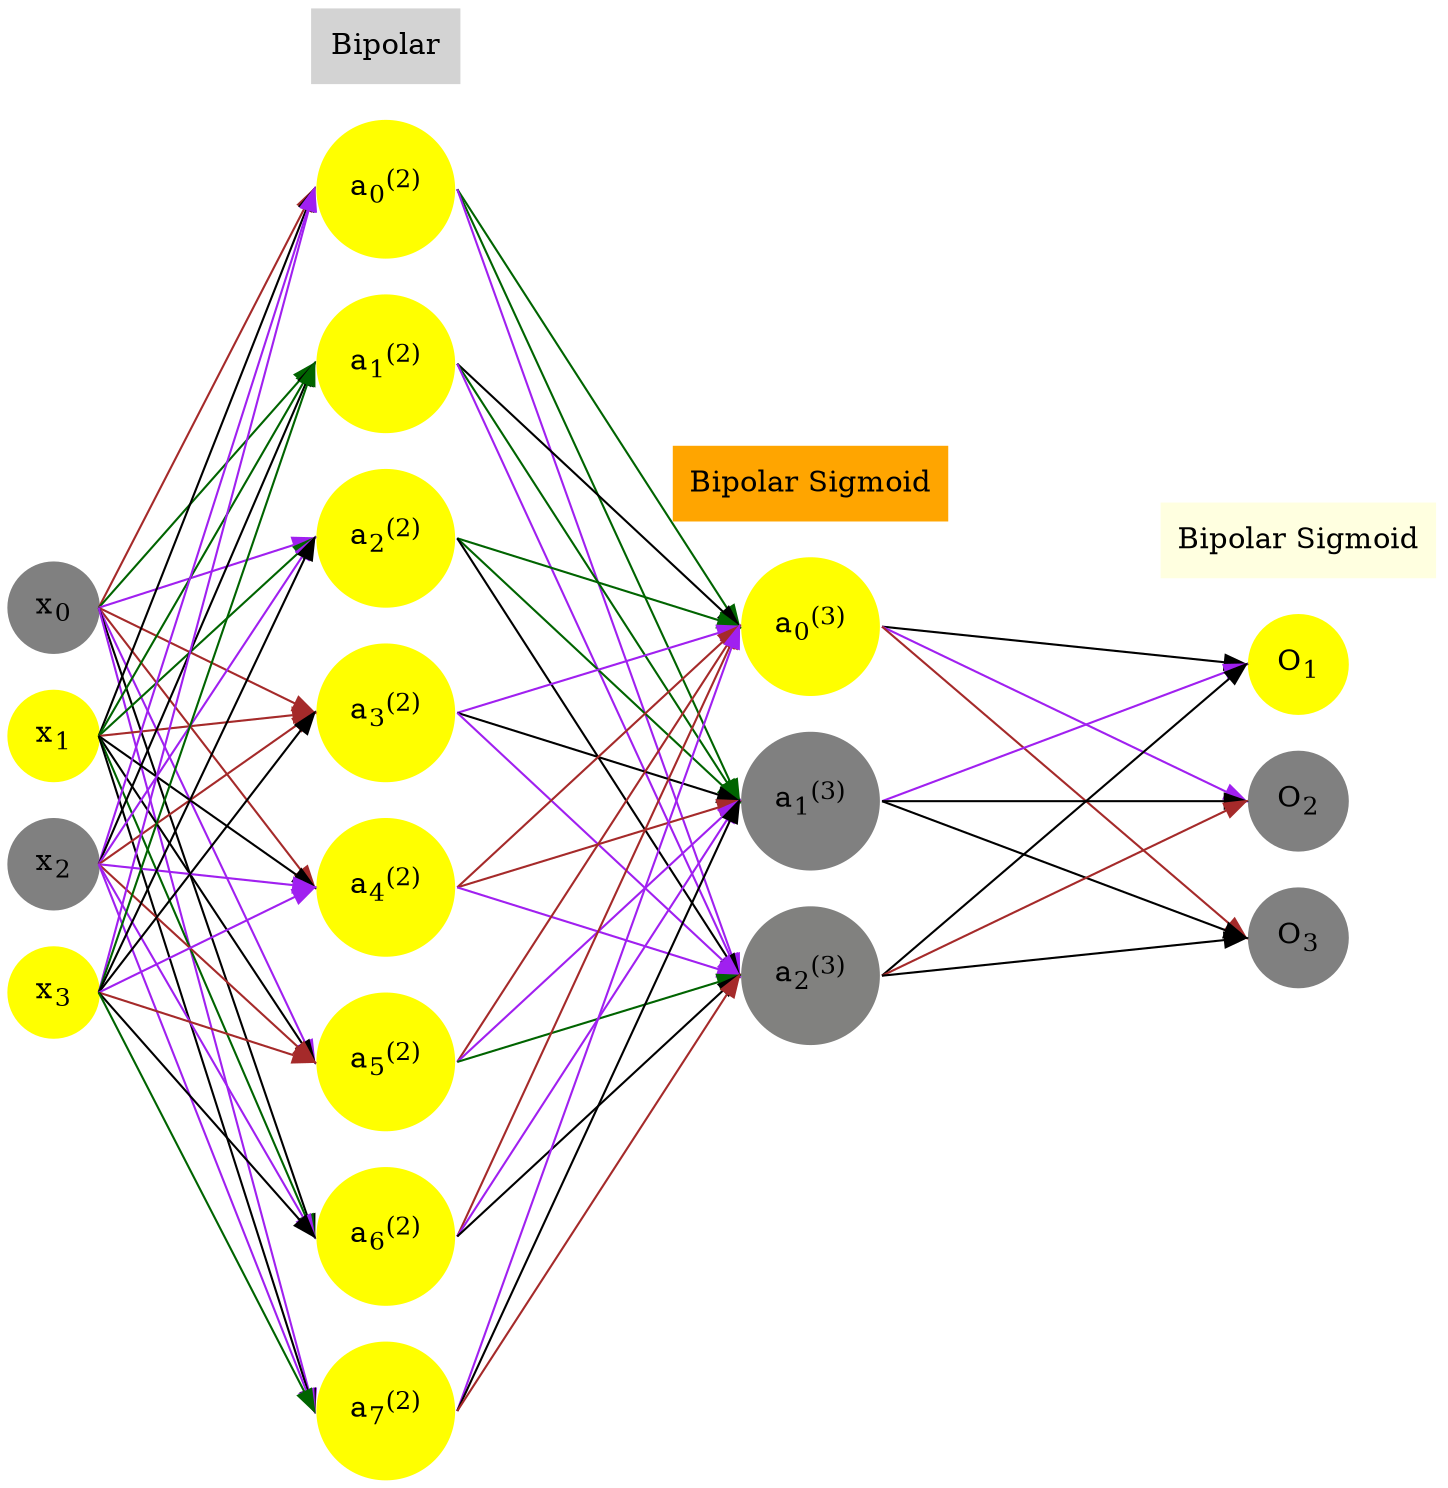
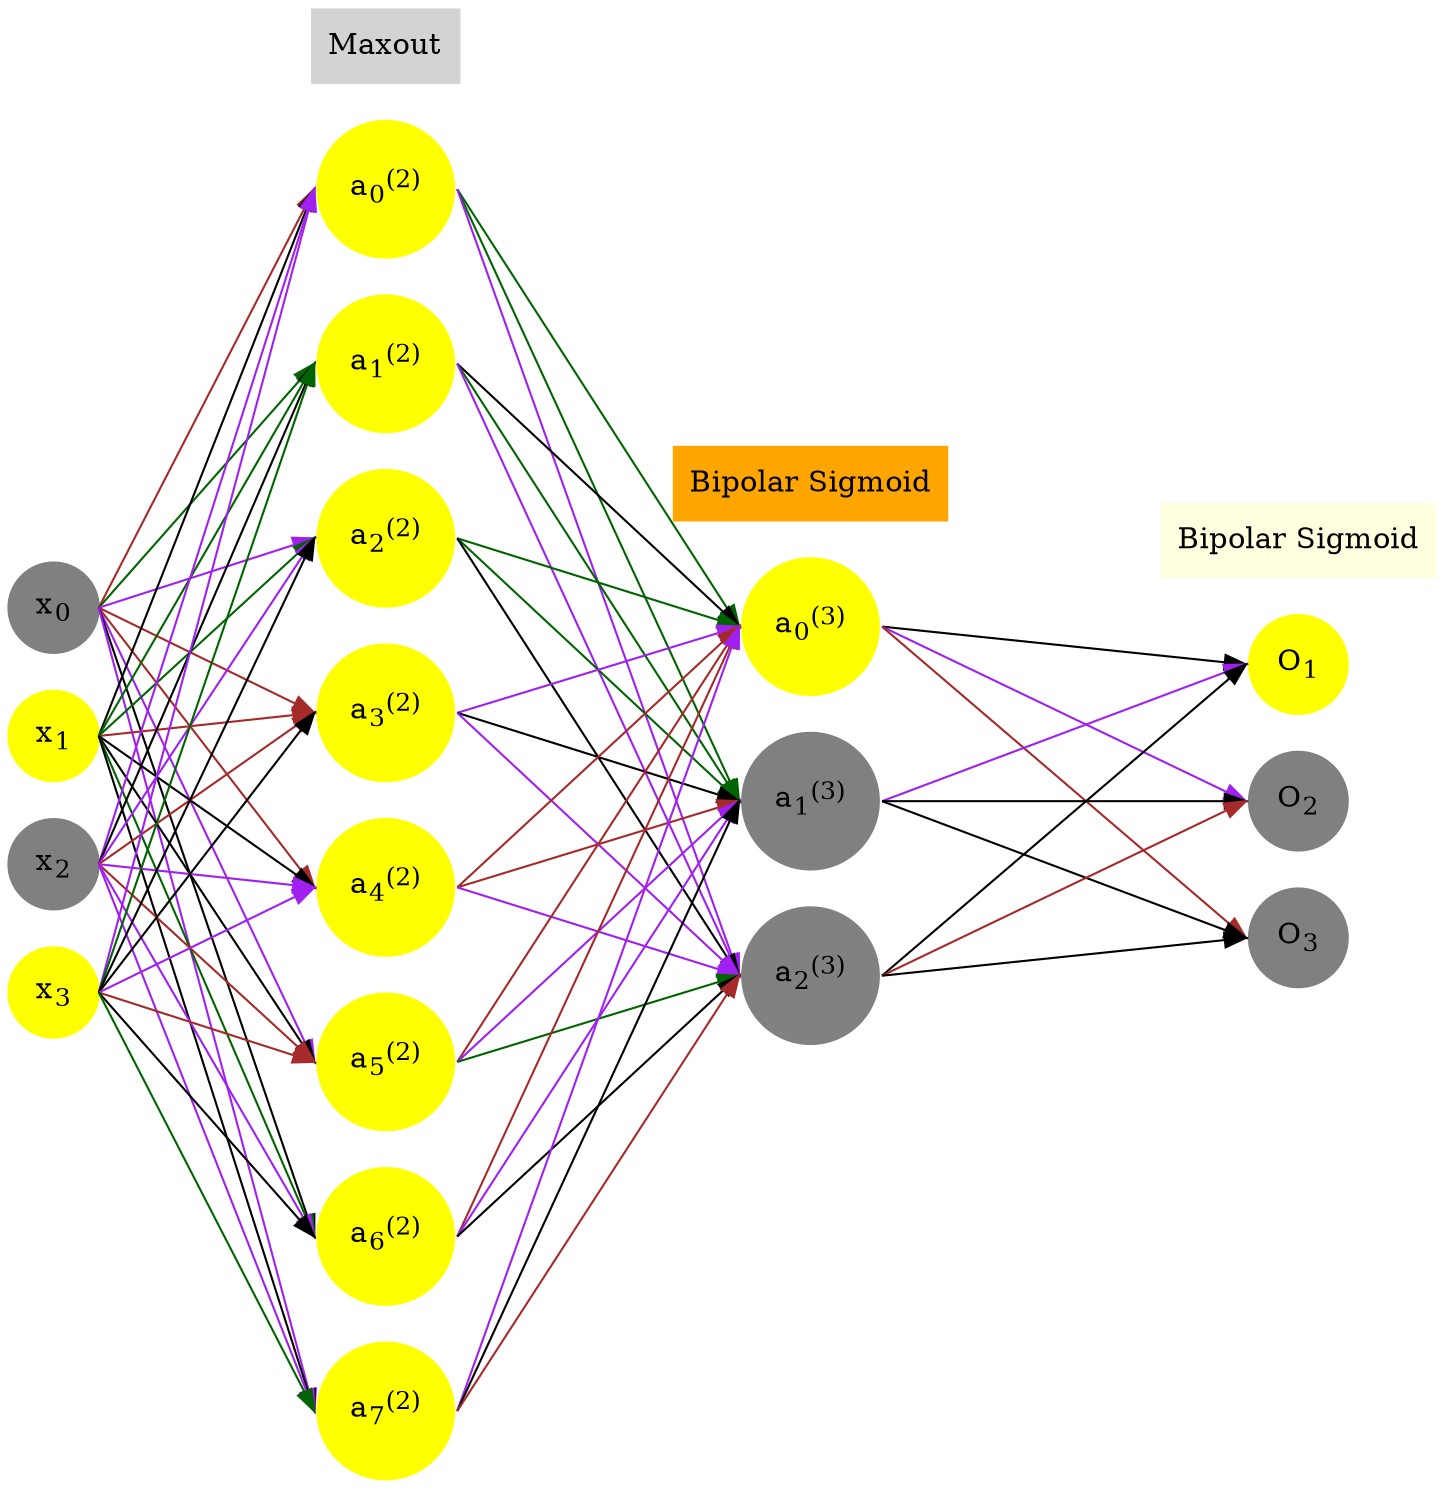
(386, 46) -> (386, 46)
